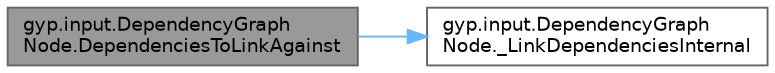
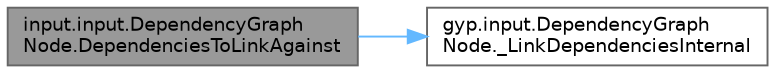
(183, 37) -> (183, 37)
